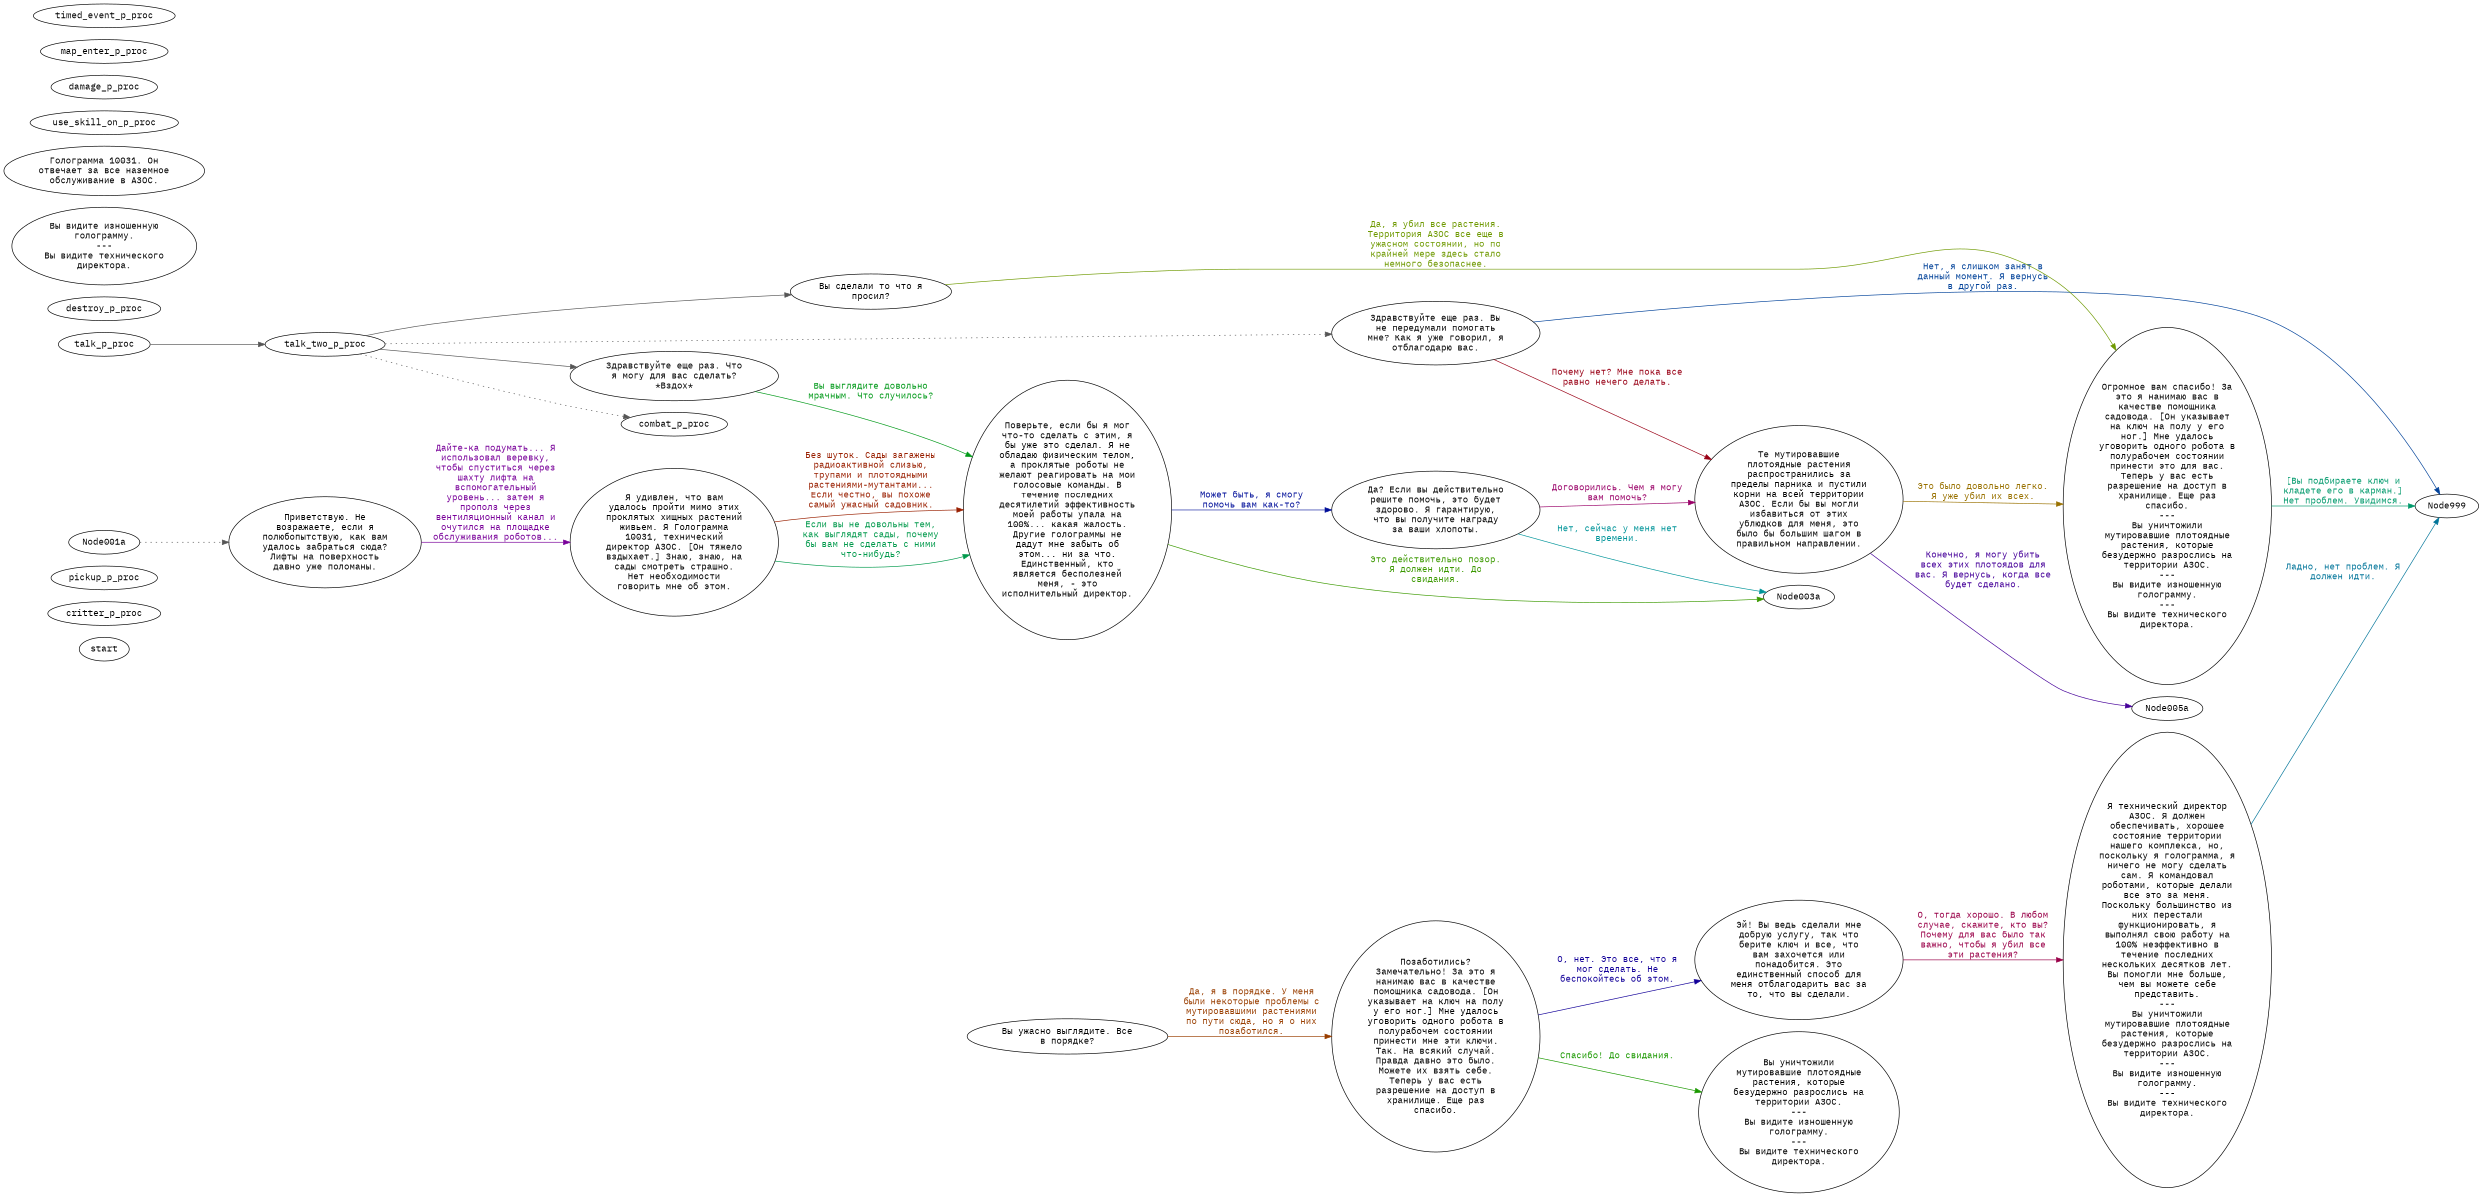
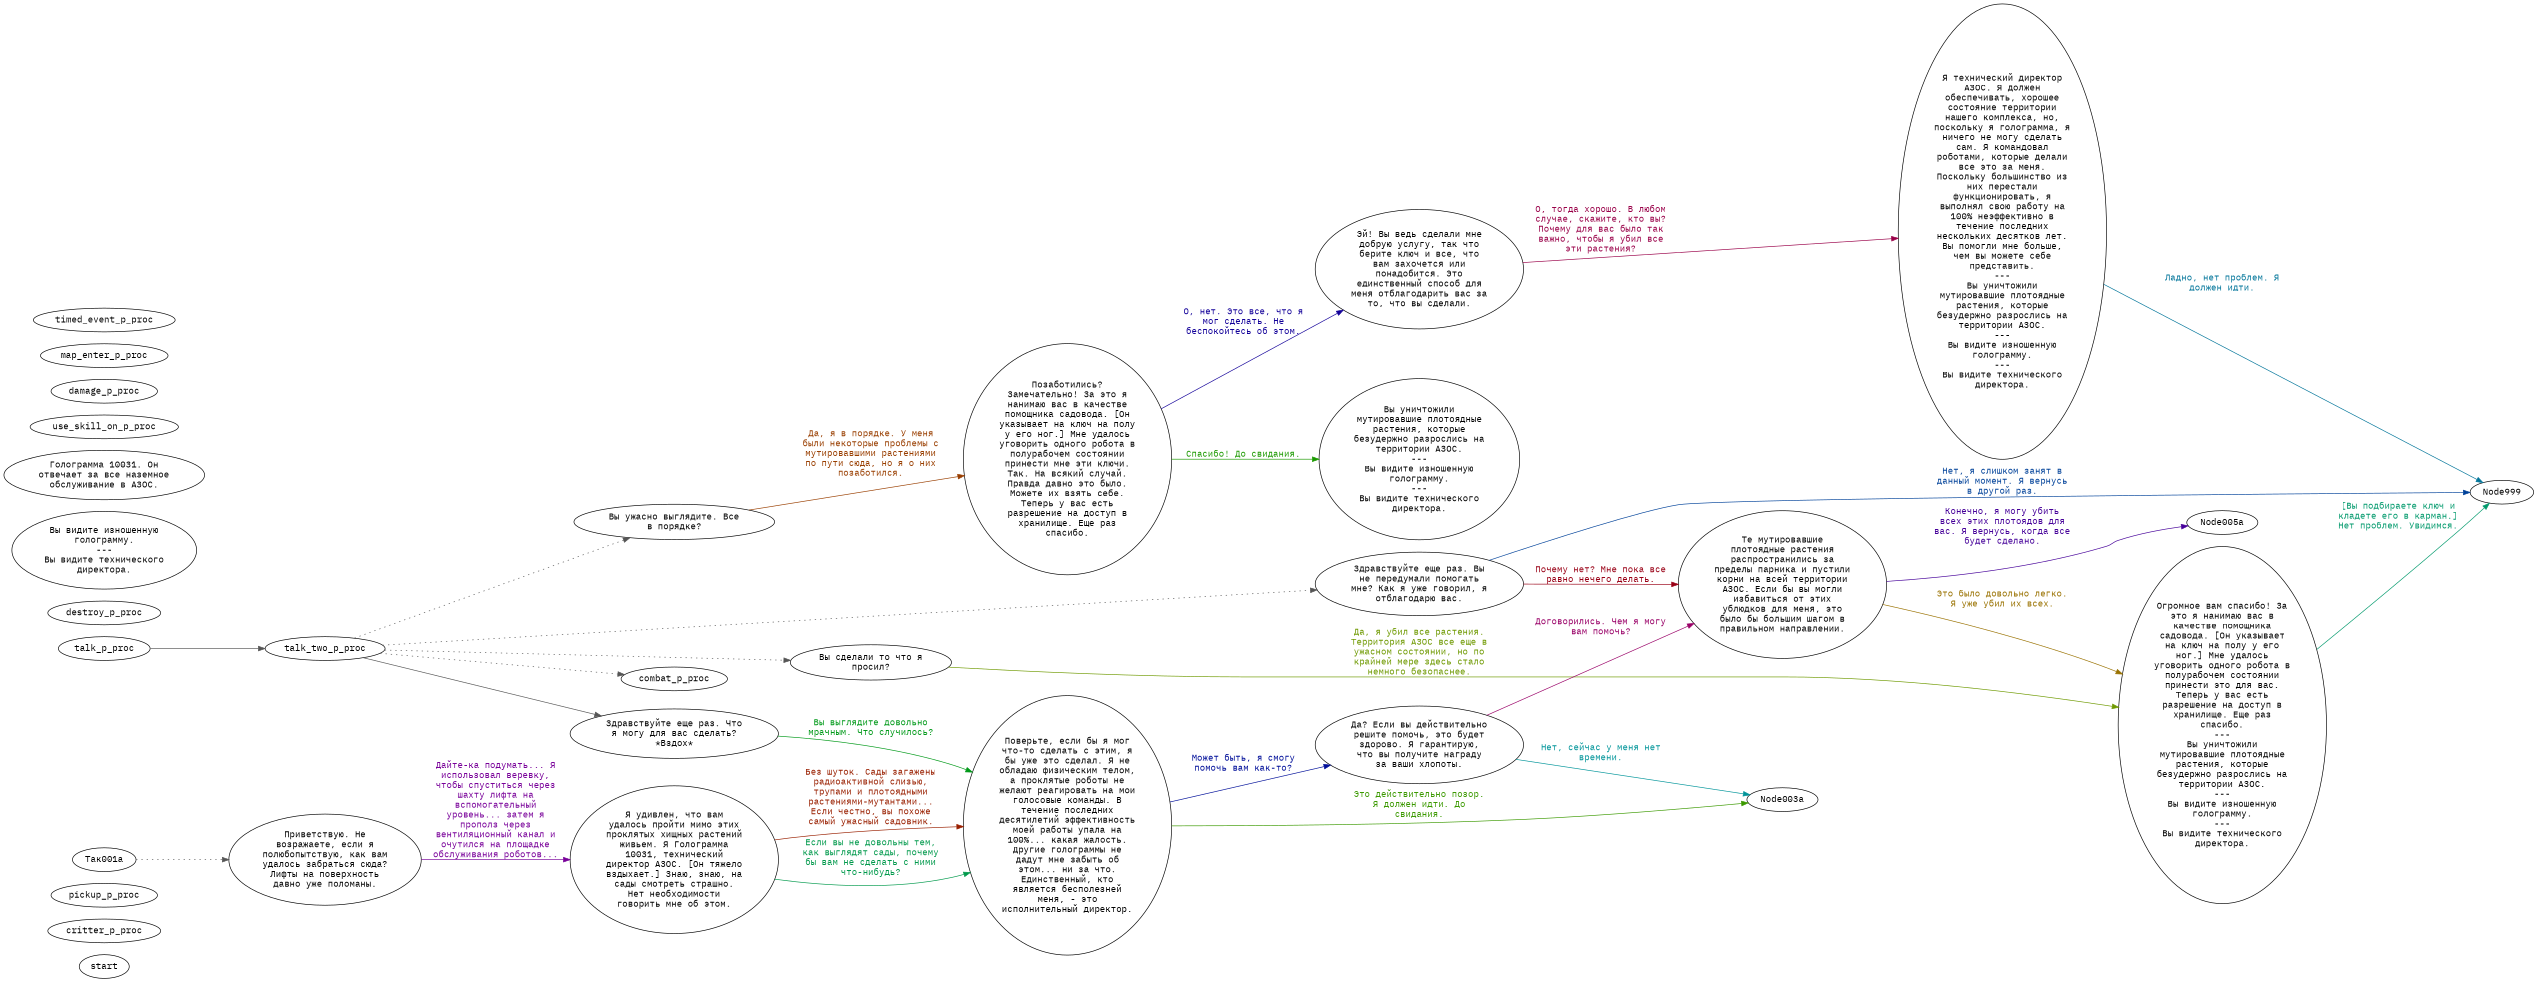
(574, 309) -> (584, 655)
(104, 542) -> (104, 860)
none -> (489, 589)
